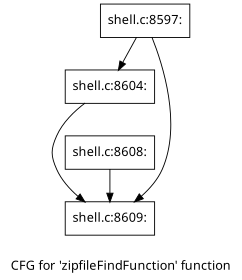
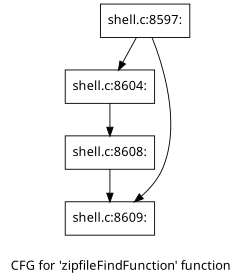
(53, 148) -> (110, 115)
